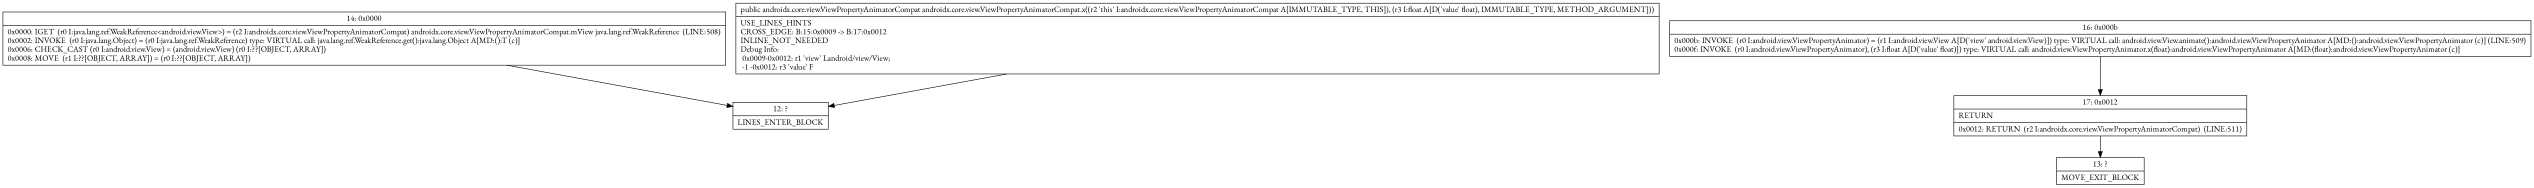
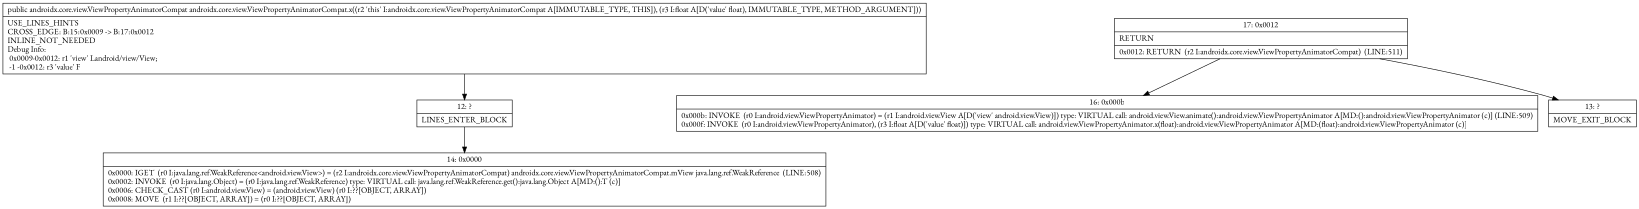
(2100, 73) -> (1184, 76)
(617, 85) -> (465, 137)
